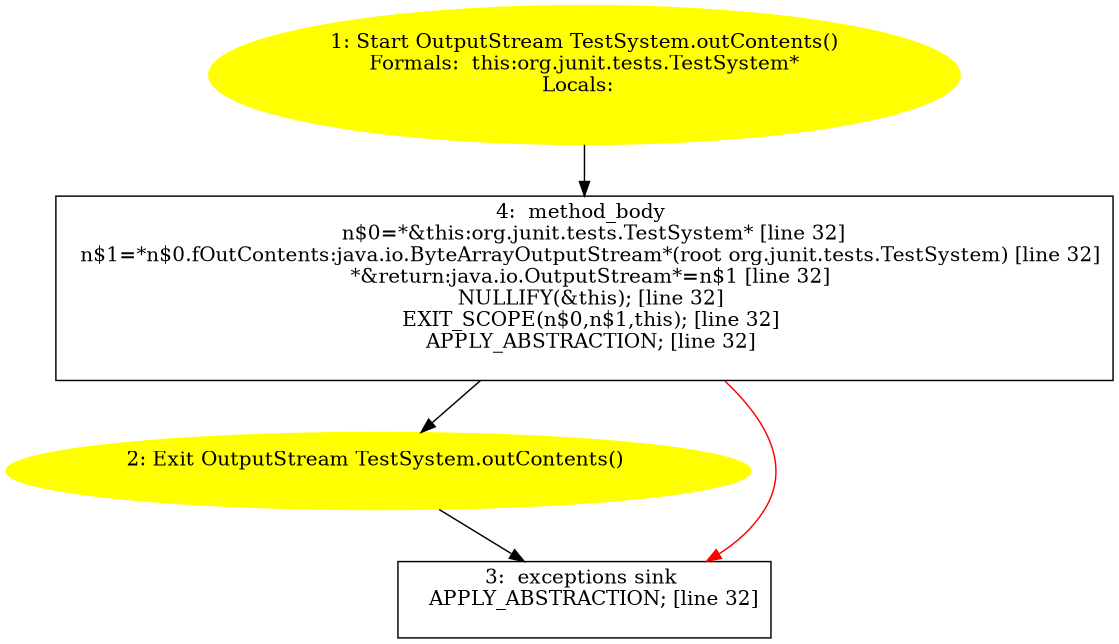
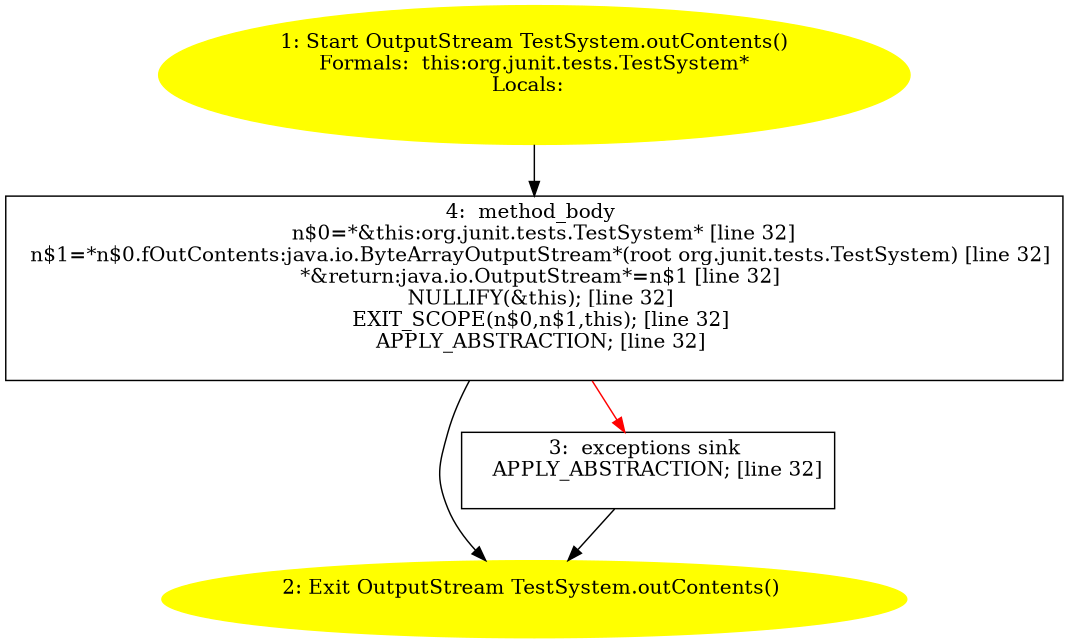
(475, 532) -> (596, 529)
